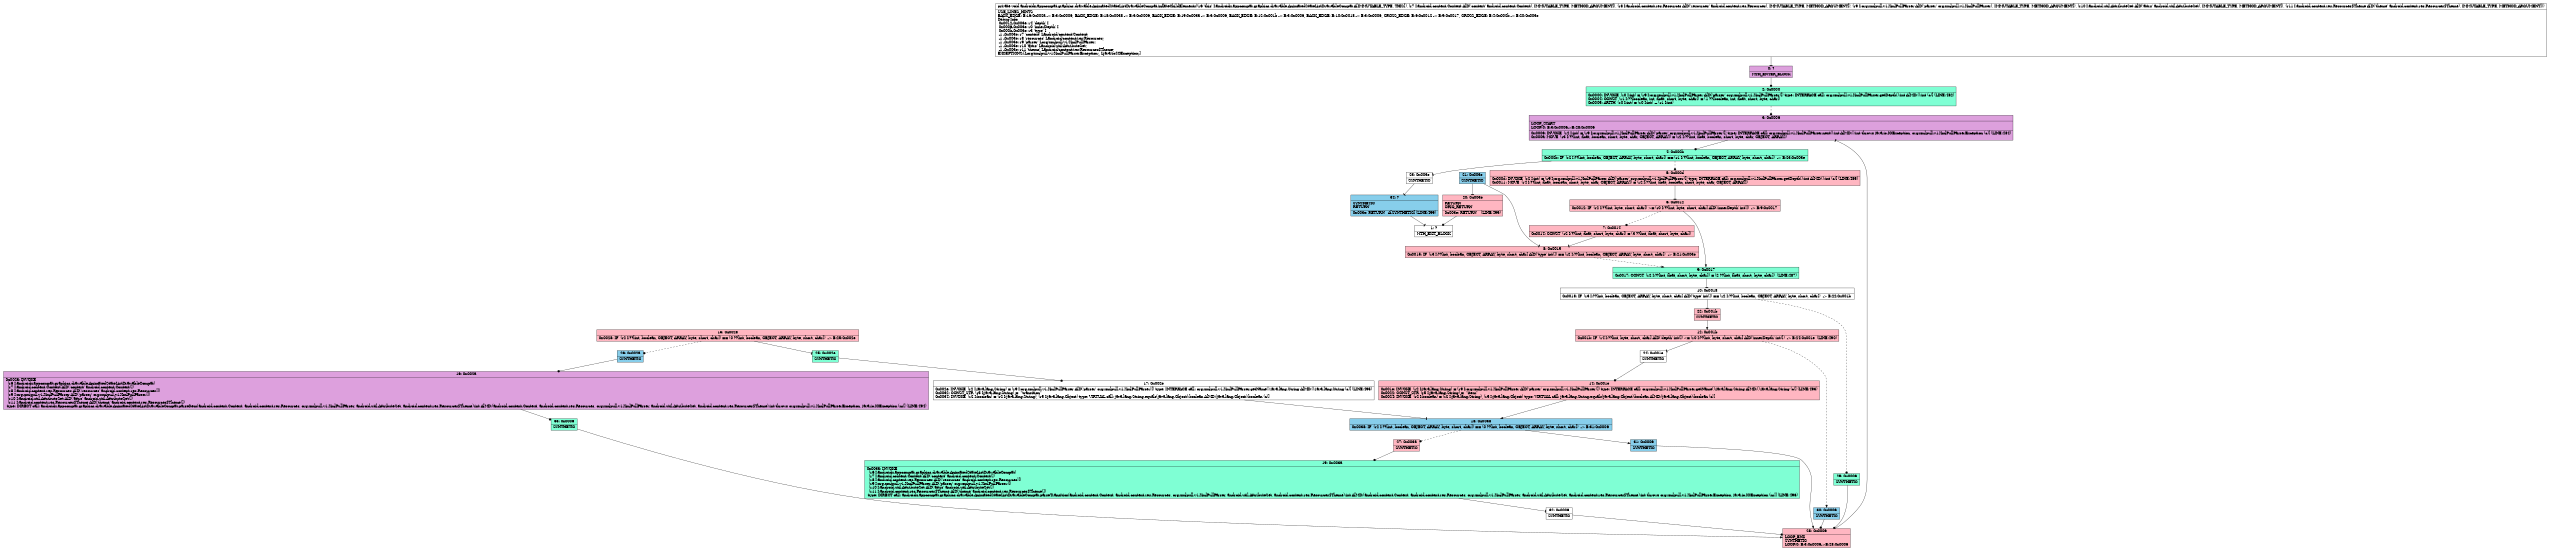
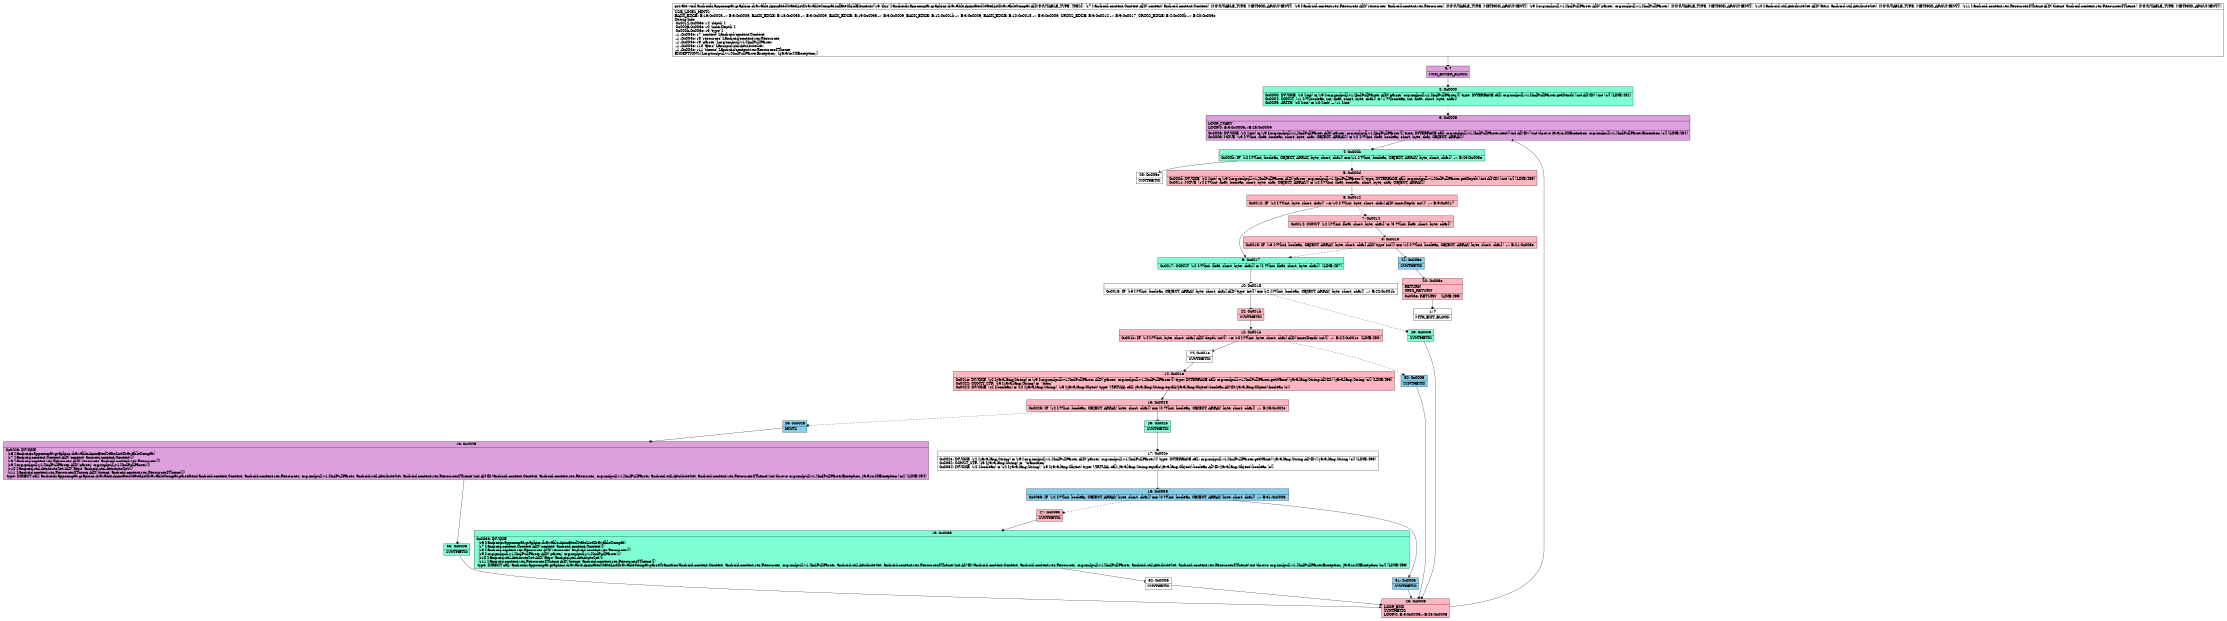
(1394, 206) -> none
(1515, 211) -> (1400, 252)
(630, 359) -> (791, 429)
(1535, 409) -> (1165, 394)
